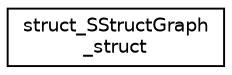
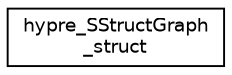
(116, 37) -> (116, 37)
